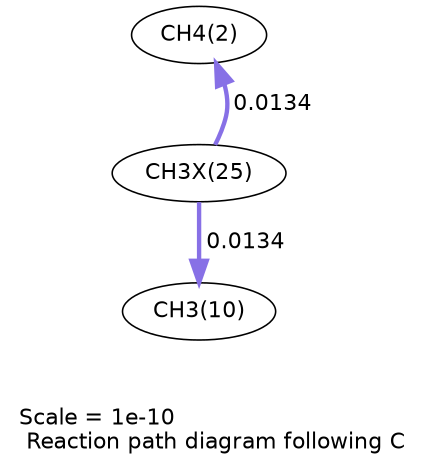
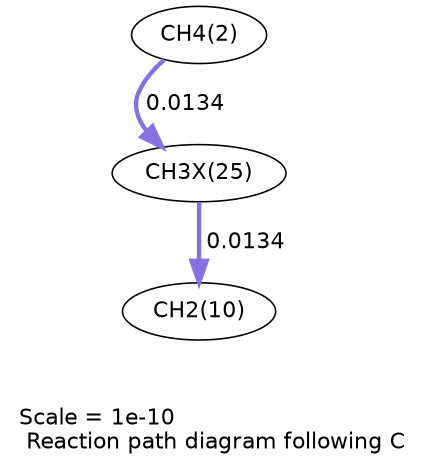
(226, 115) -> (139, 93)
(199, 311) -> (199, 311)
